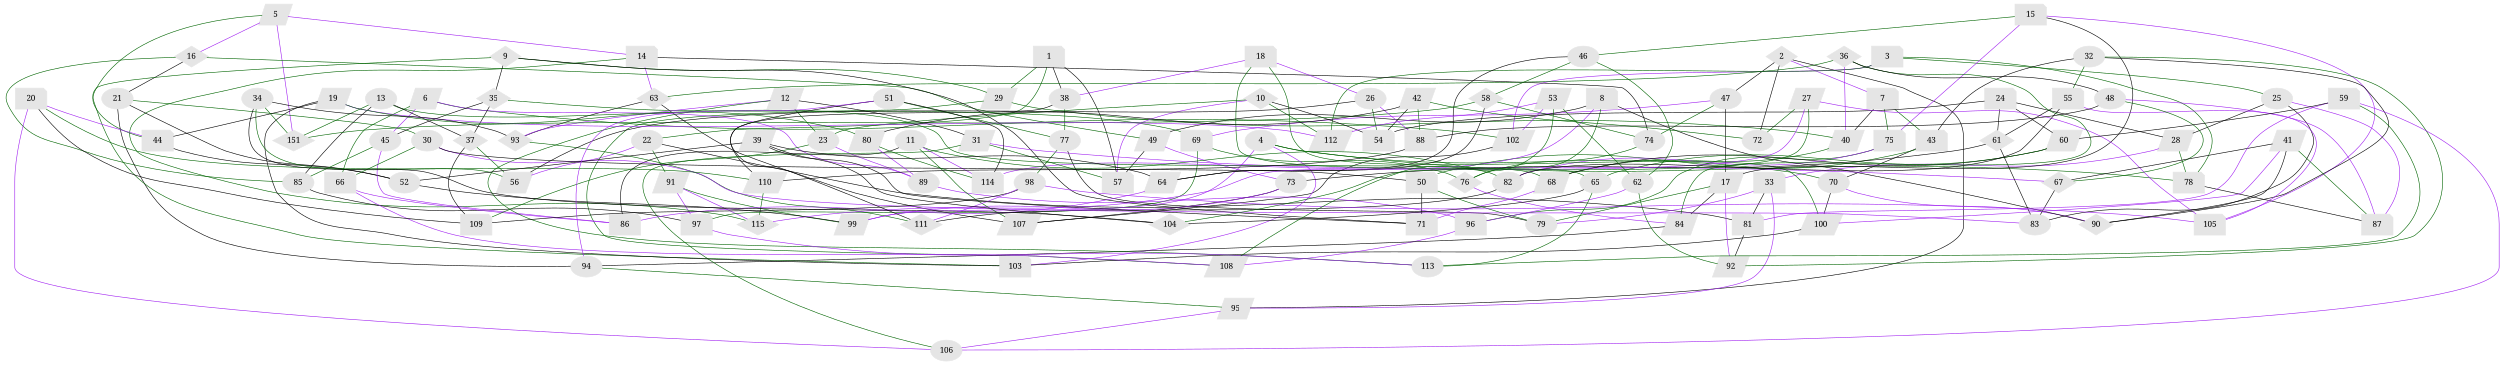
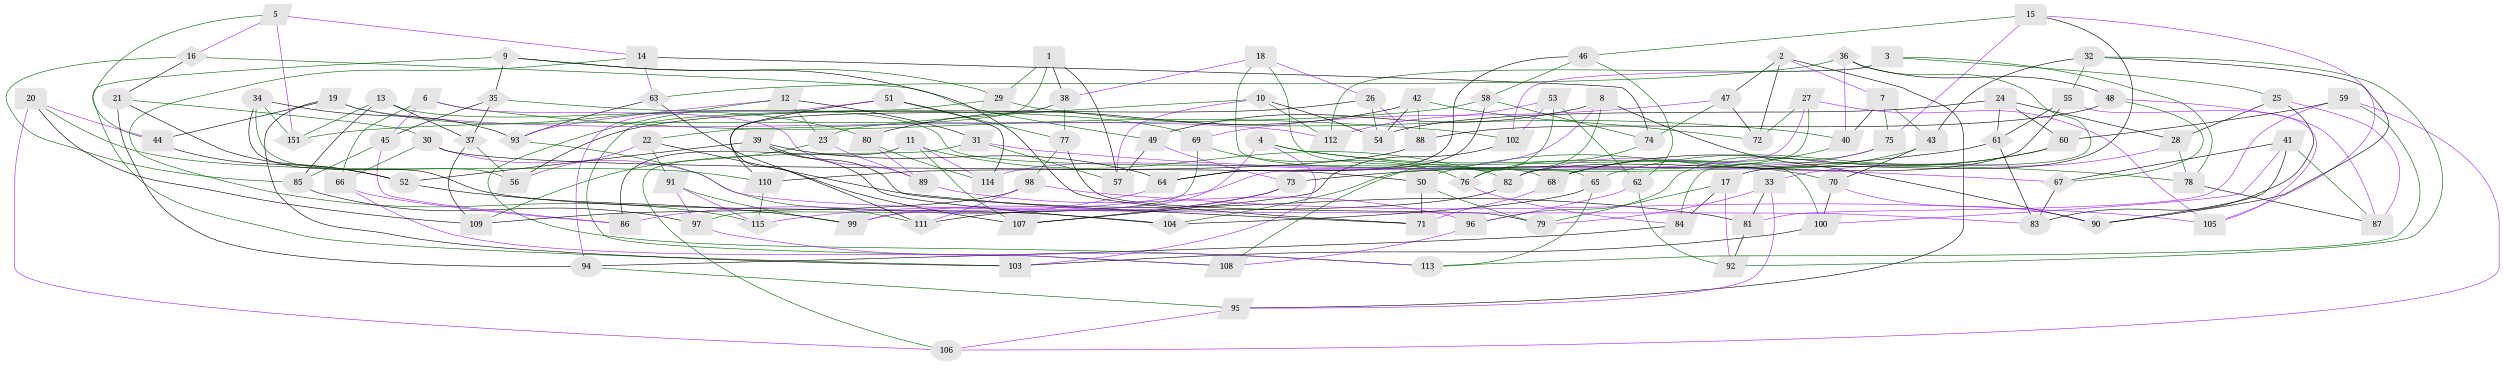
(1726, 141) -> (1742, 120)
